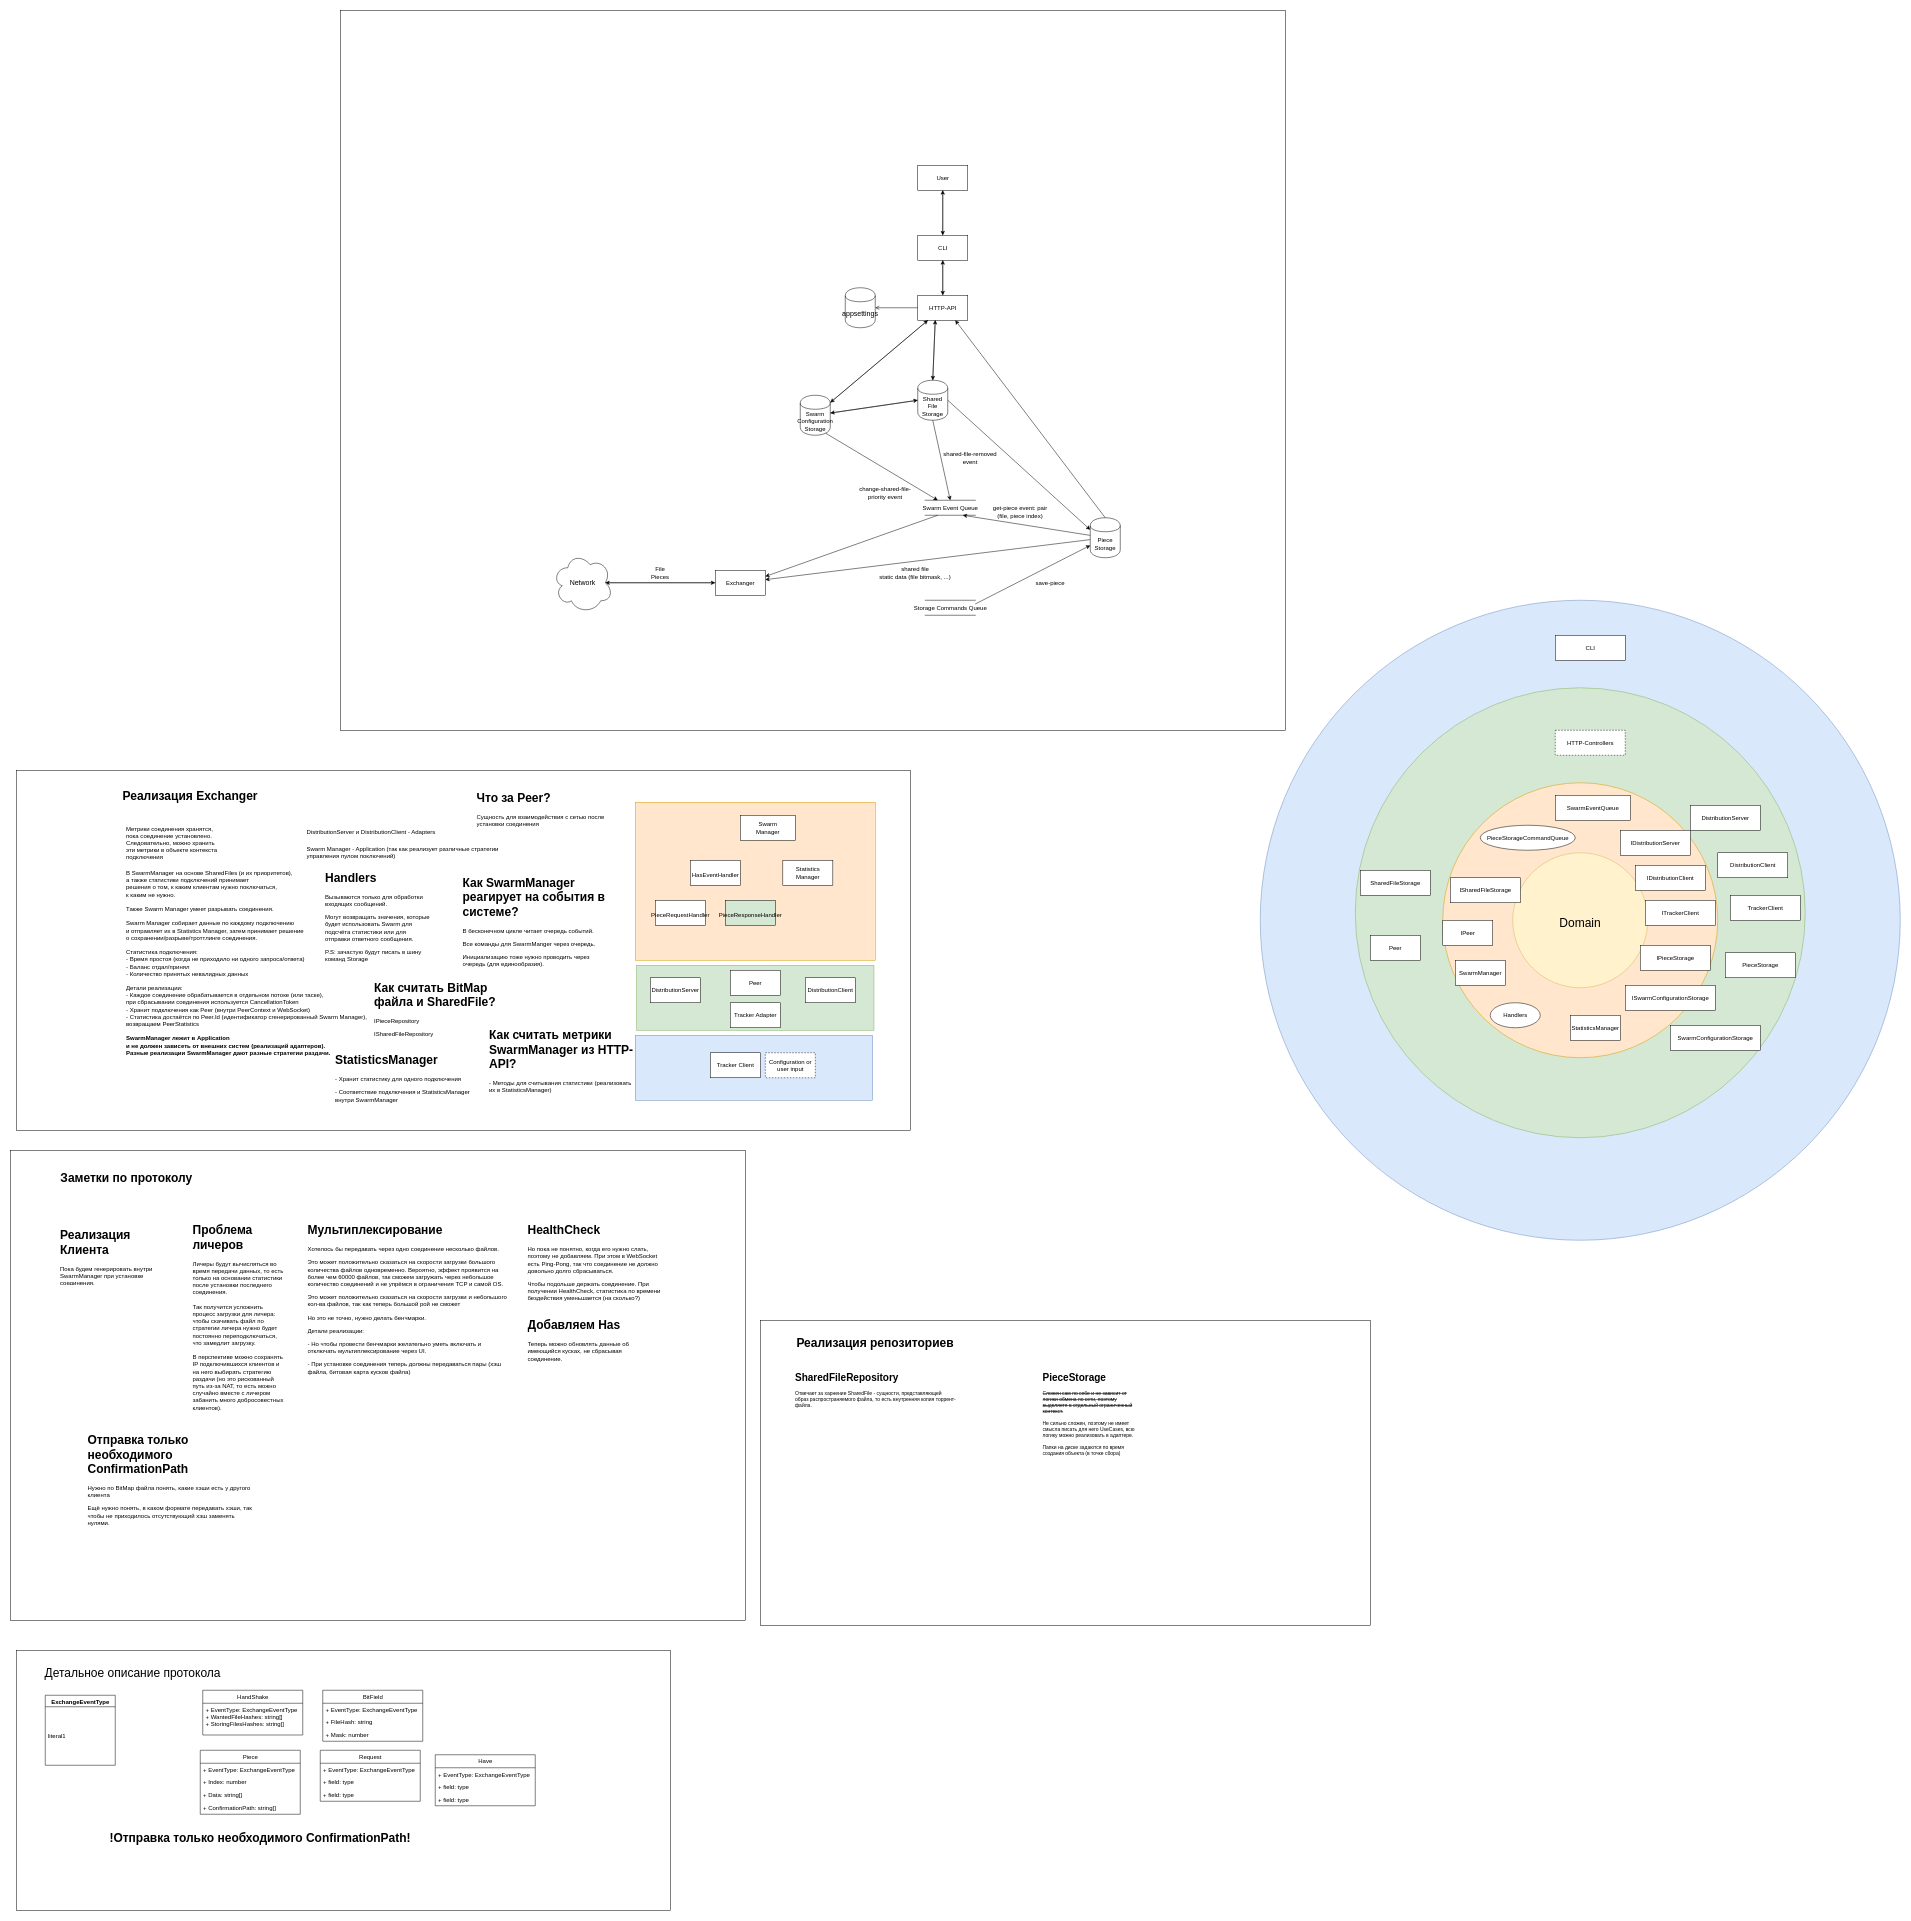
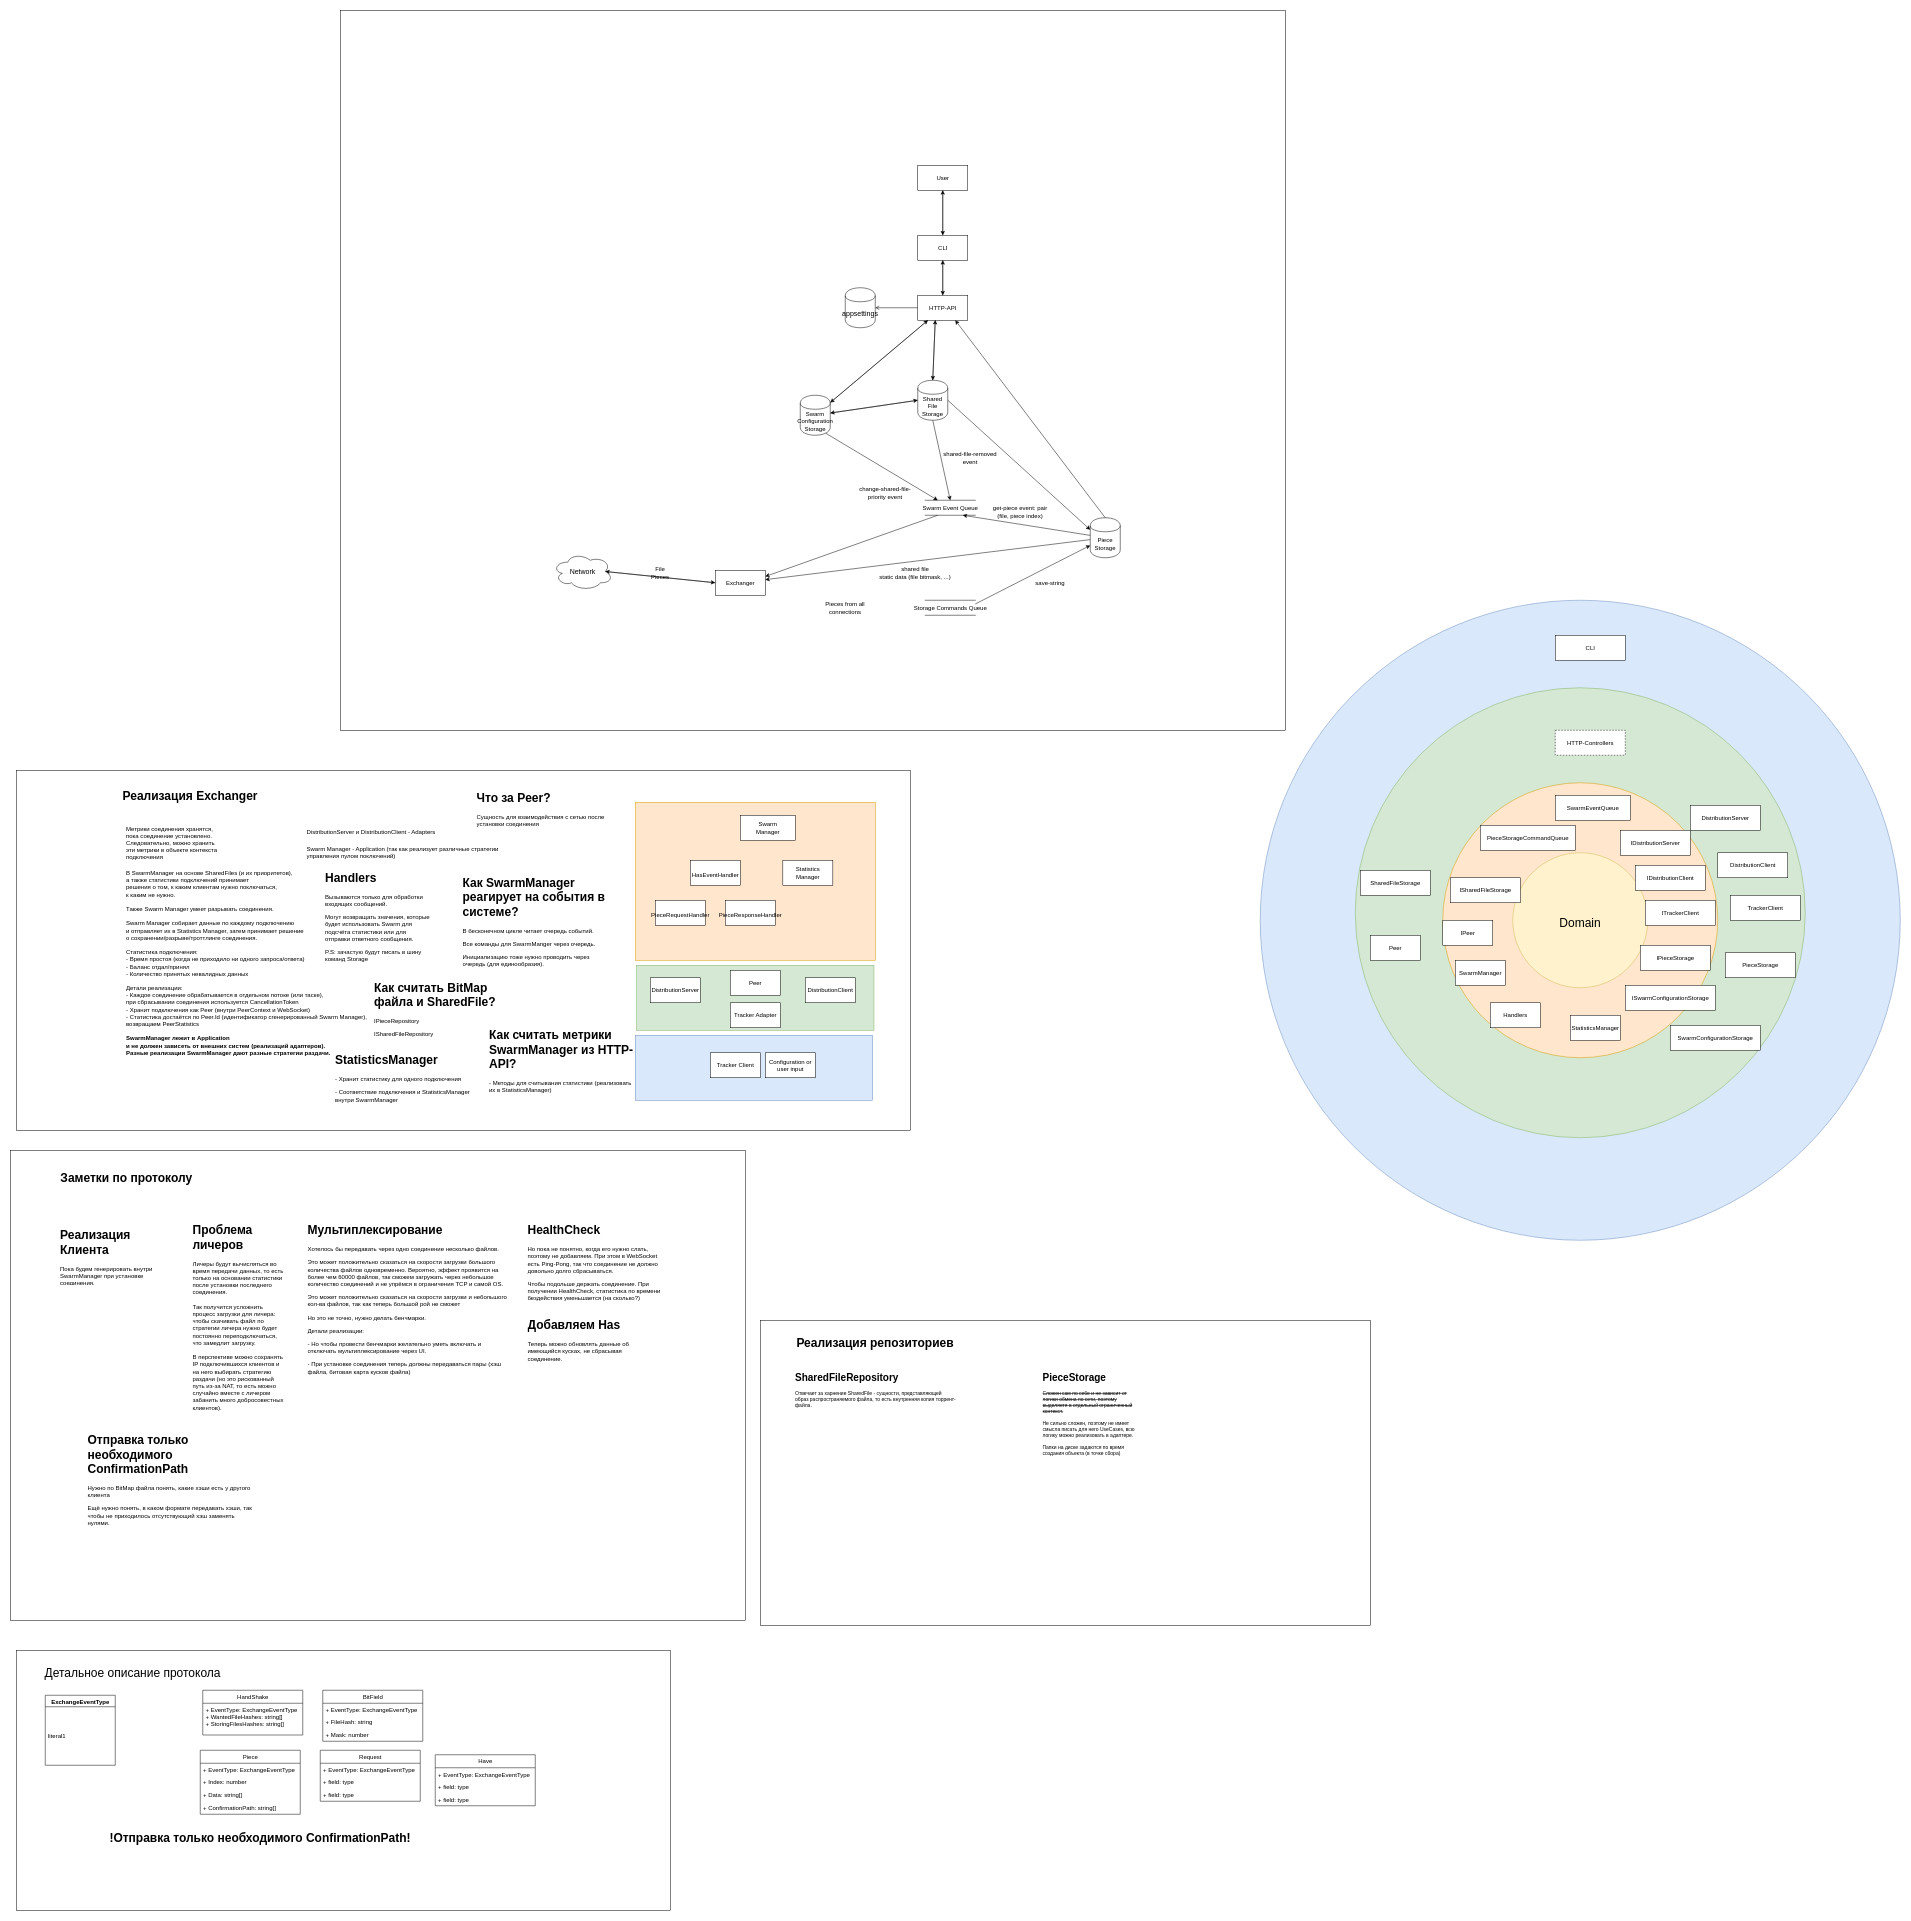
(583, 583) -> (583, 572)
(1050, 583) -> (1050, 583)
none -> (845, 608)
(1528, 838) -> (1528, 838)
(750, 913) -> (750, 913)
(1515, 1015) -> (1515, 1015)
(790, 1065) -> (790, 1065)
